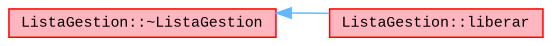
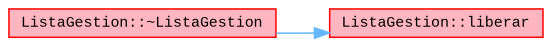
(310, 13) -> (295, 33)
